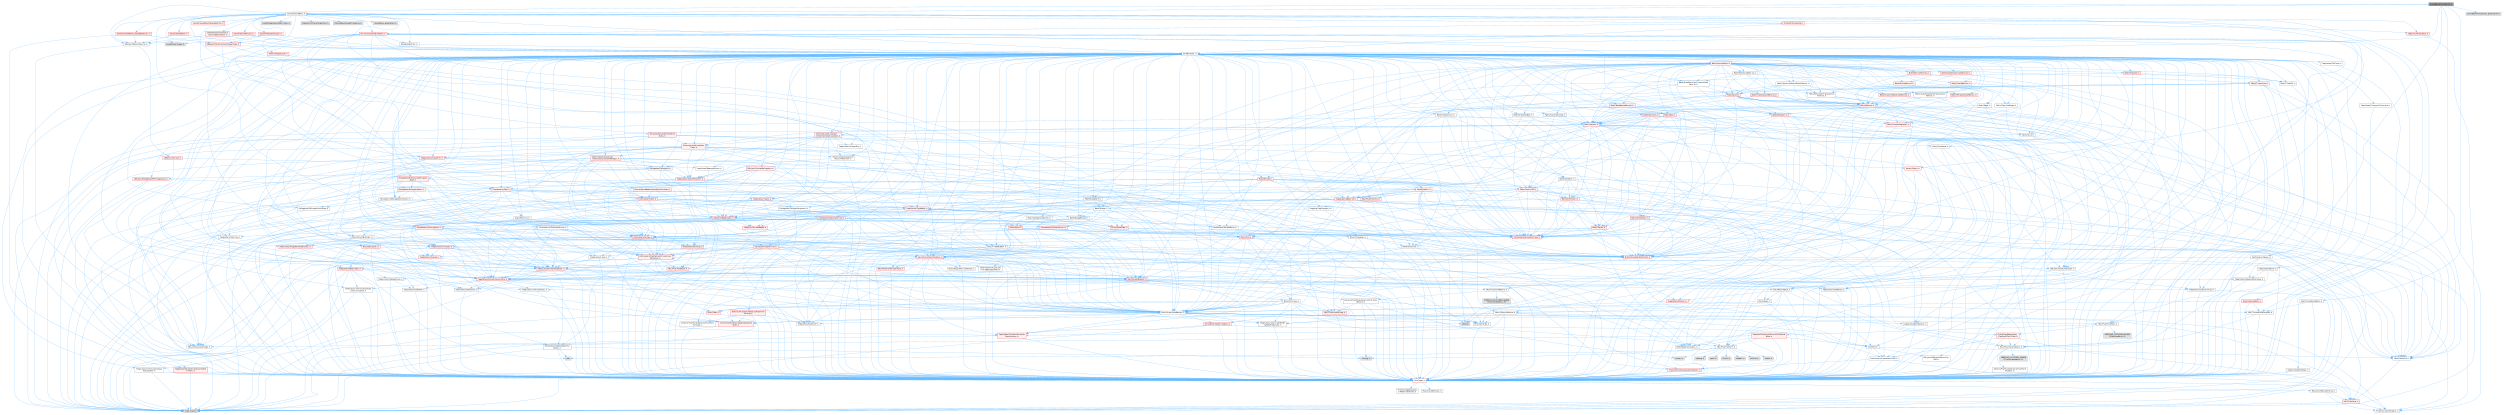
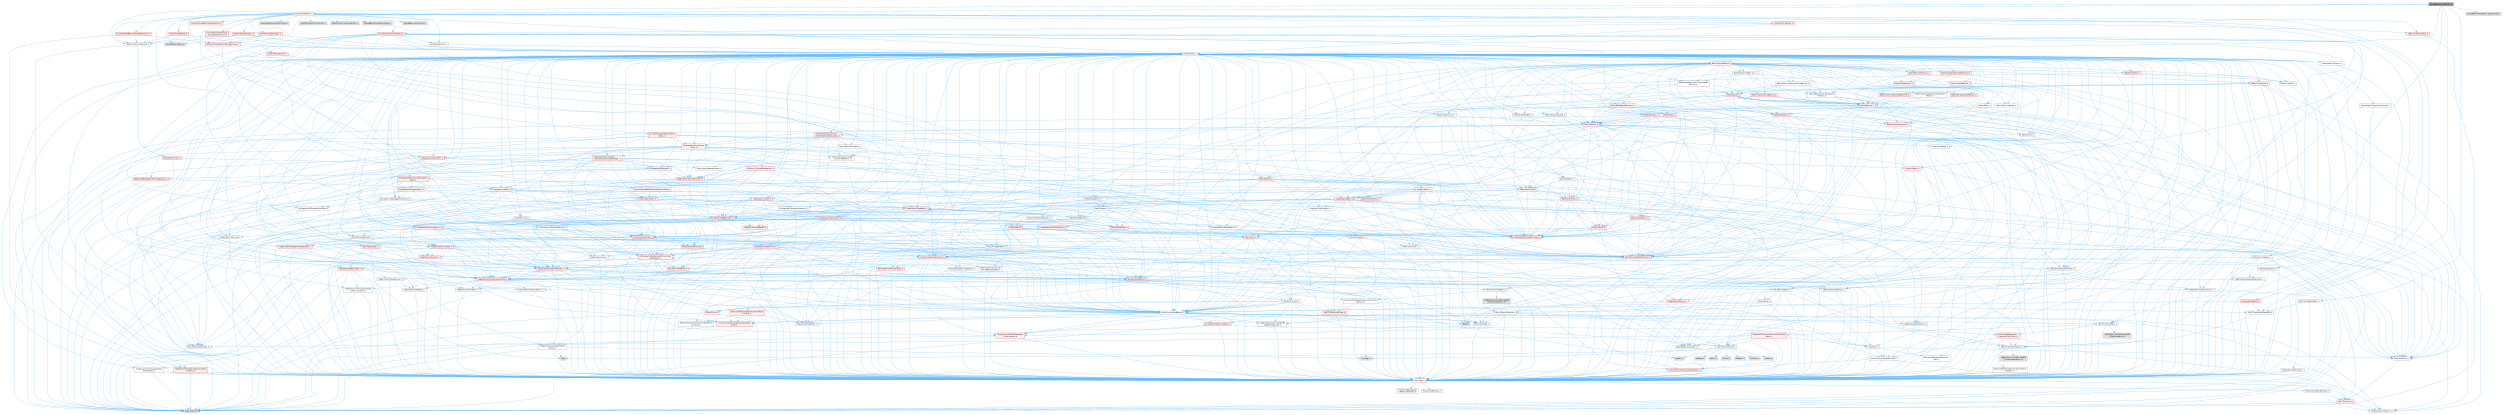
none -> (313, 23)
